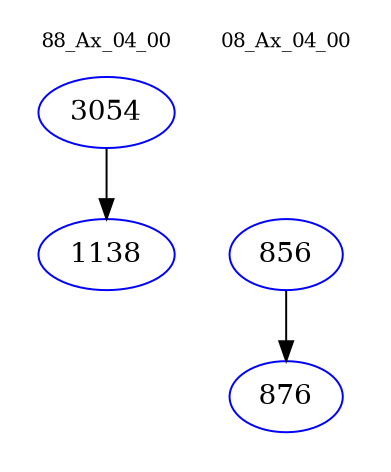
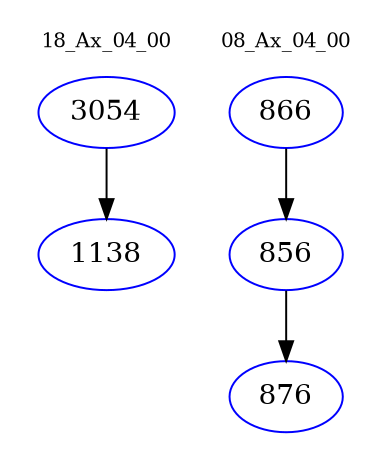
(107, 42) -> (107, 42)
none -> (286, 112)
